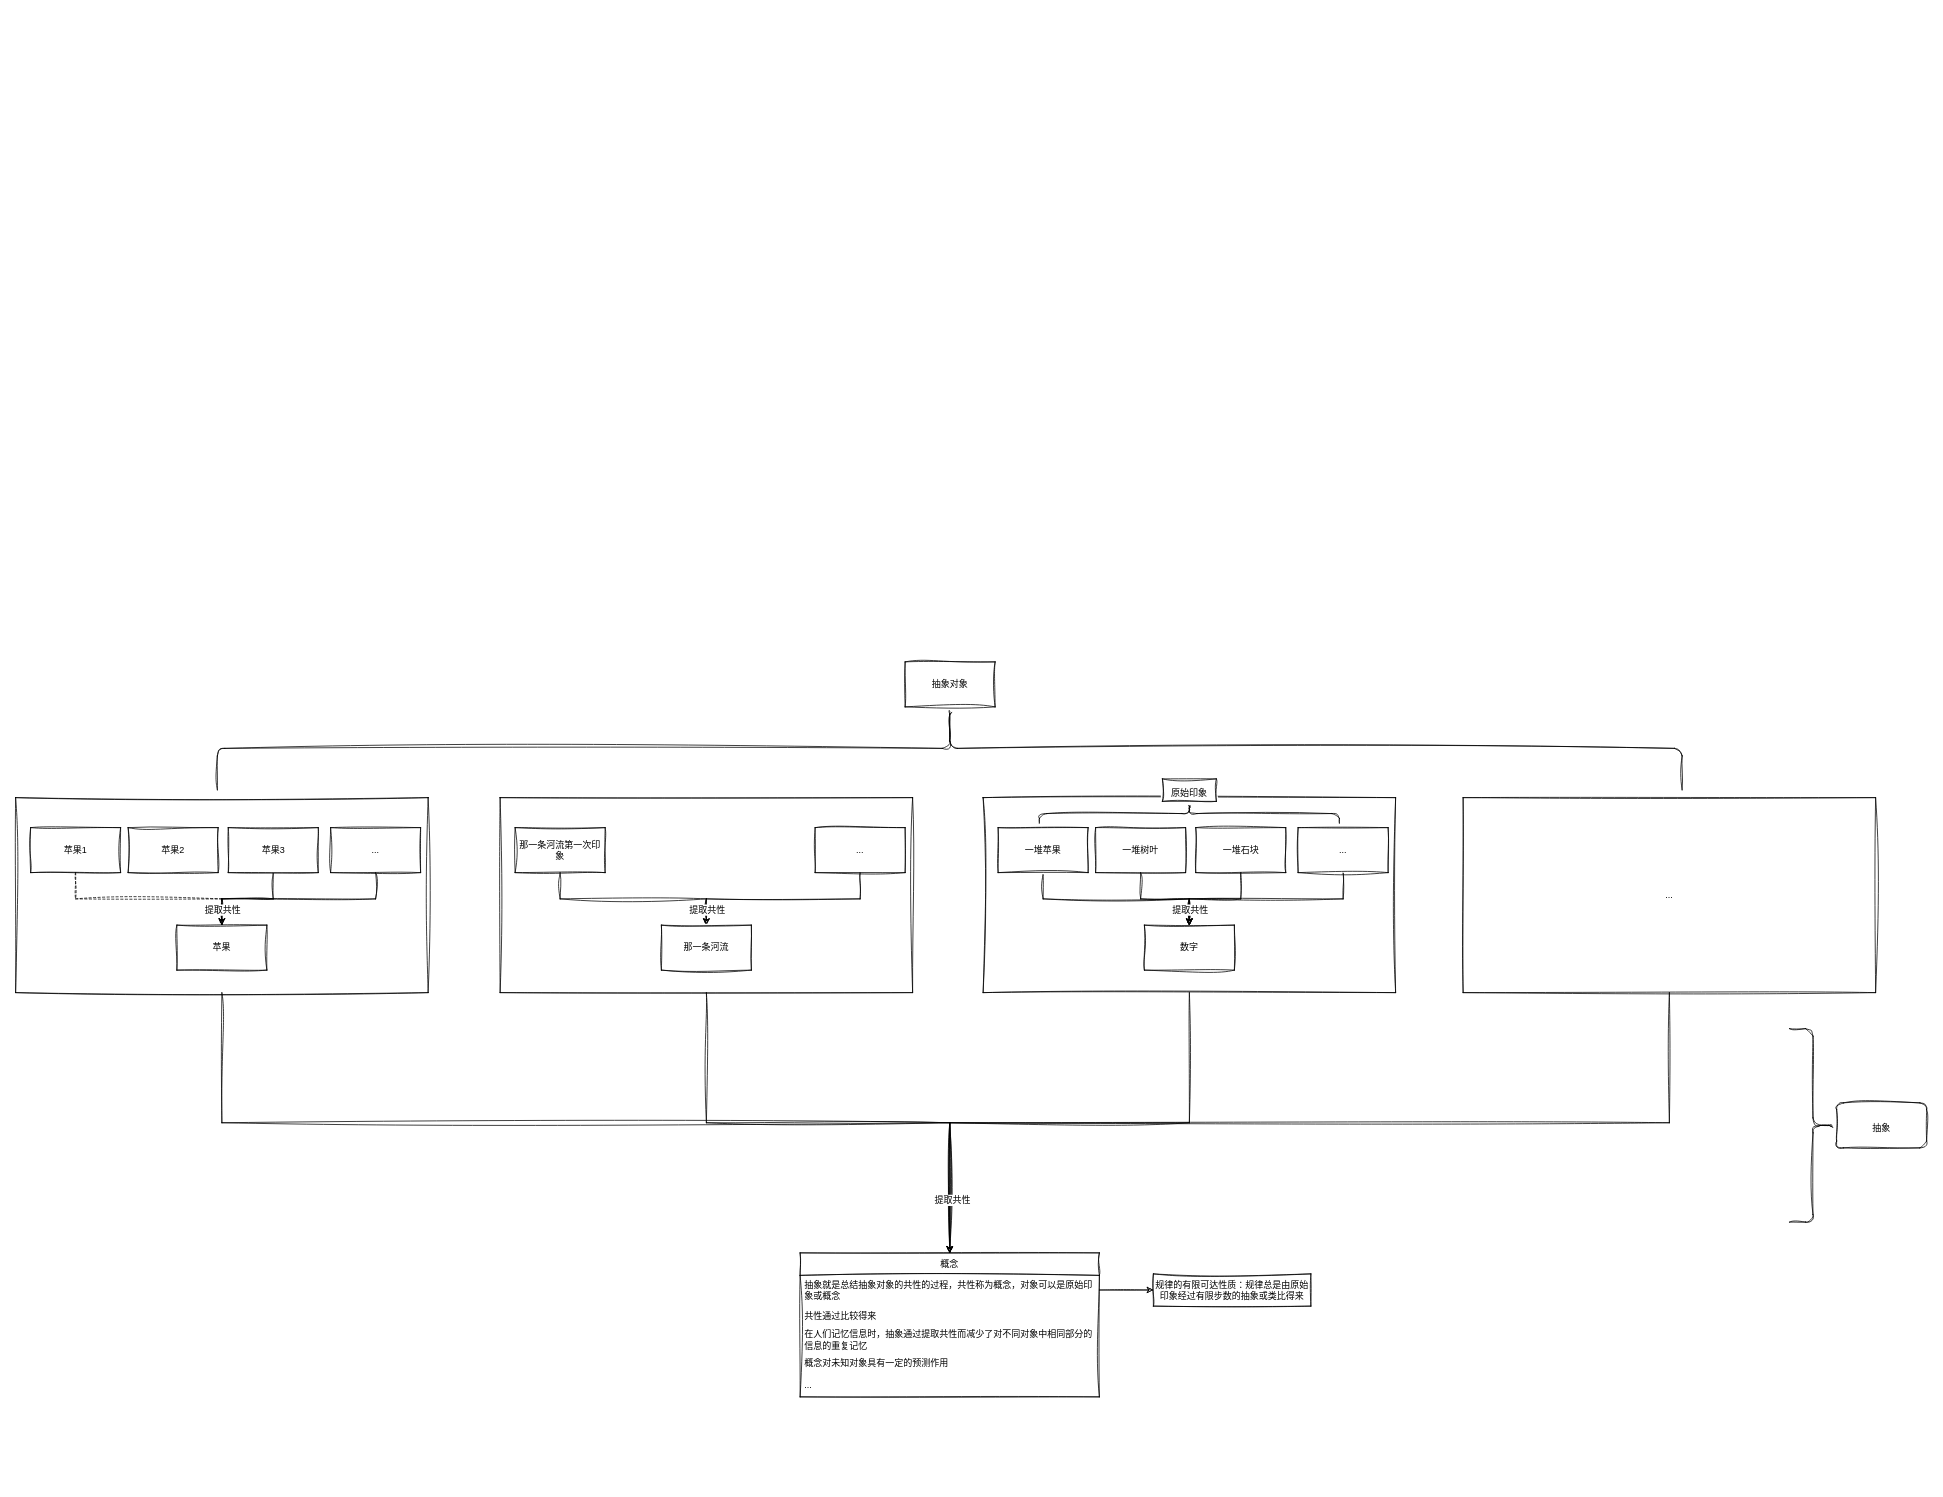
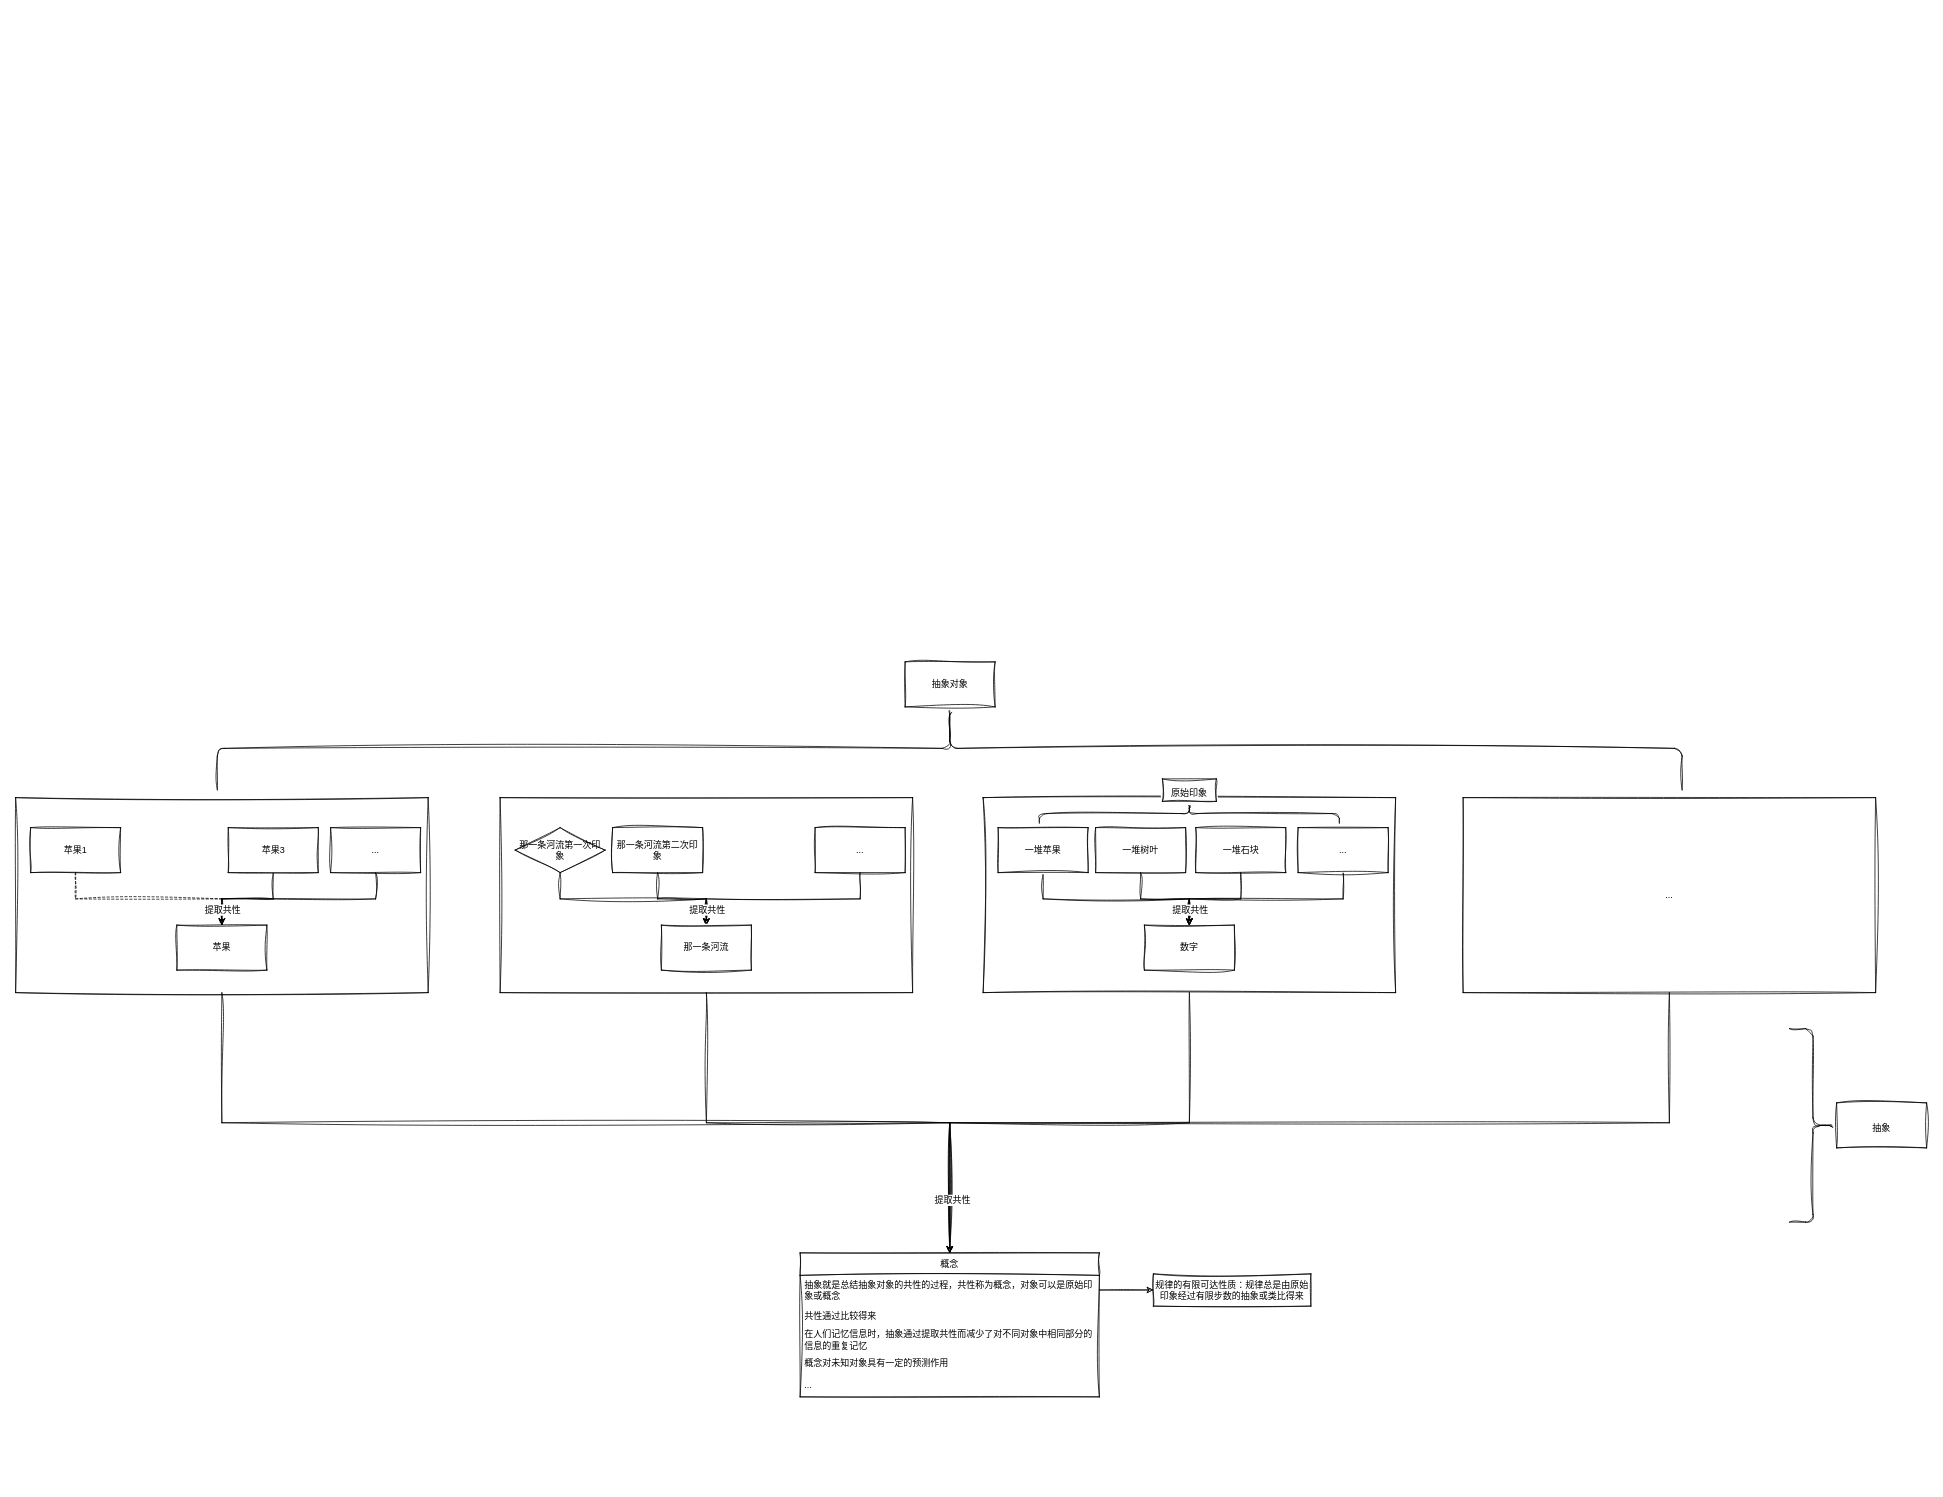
(173, 850) -> none
(560, 850) -> (560, 850)
none -> (657, 850)
none -> (657, 885)
(1881, 1125) -> (1881, 1125)
